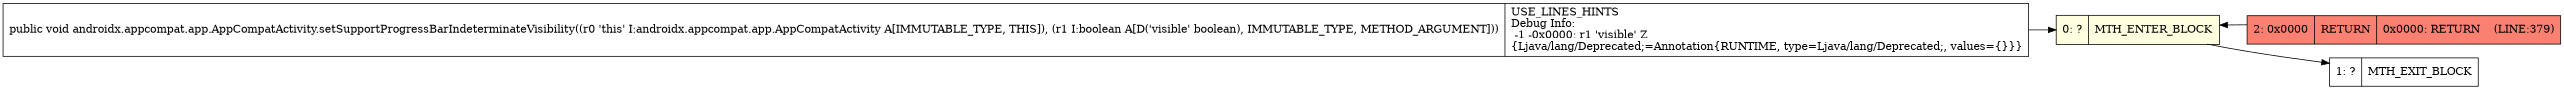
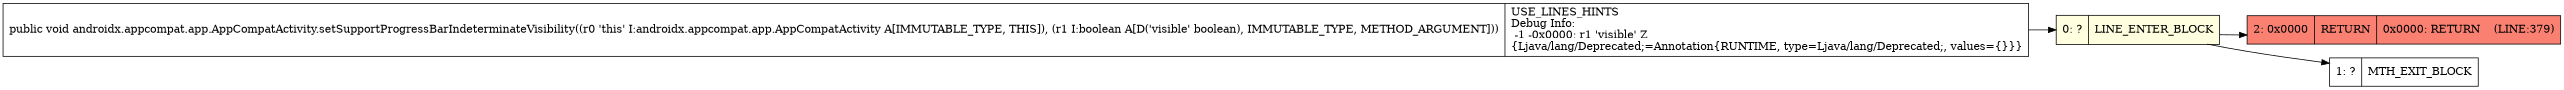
(2237, 25) -> (2230, 35)
(2154, 30) -> (2154, 30)
